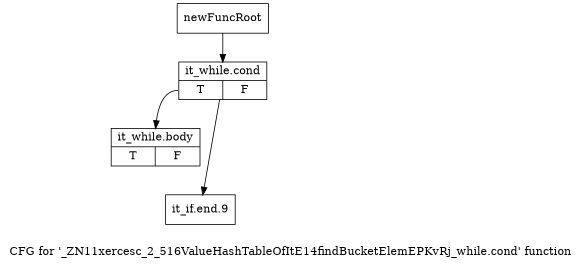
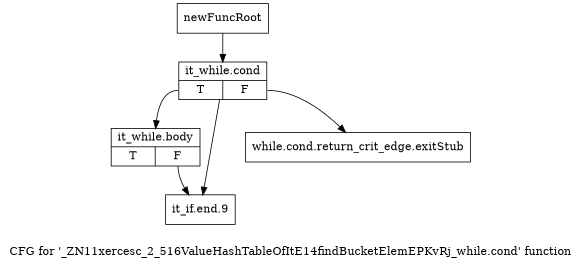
none -> (358, 147)
none -> (180, 178)
